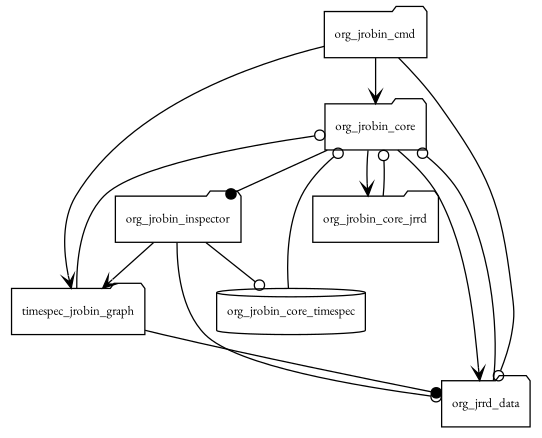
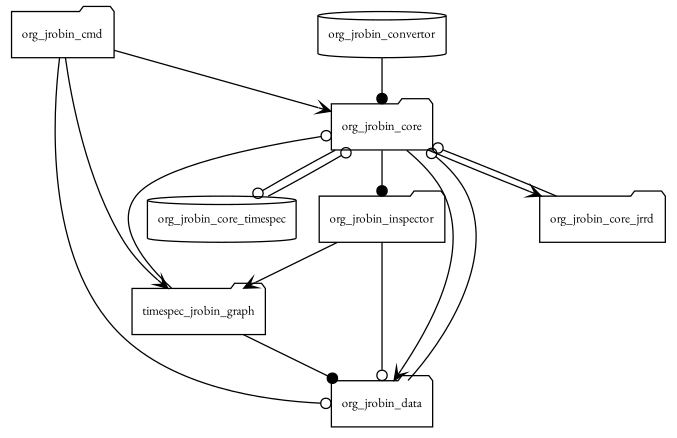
none -> (382, 35)
(231, 262) -> (299, 170)
(486, 404) -> (382, 404)
